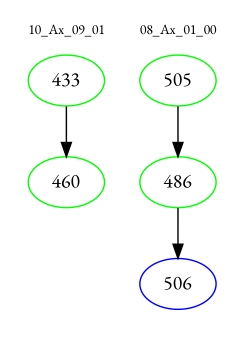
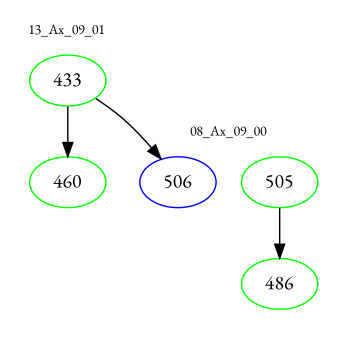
(67, 30) -> (67, 30)
(179, 30) -> (229, 132)
(178, 226) -> (138, 133)
